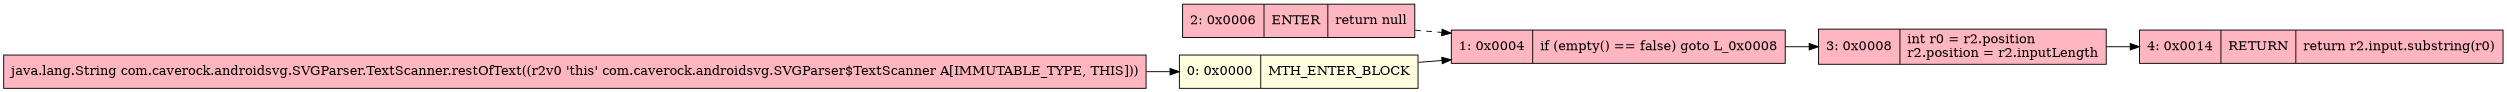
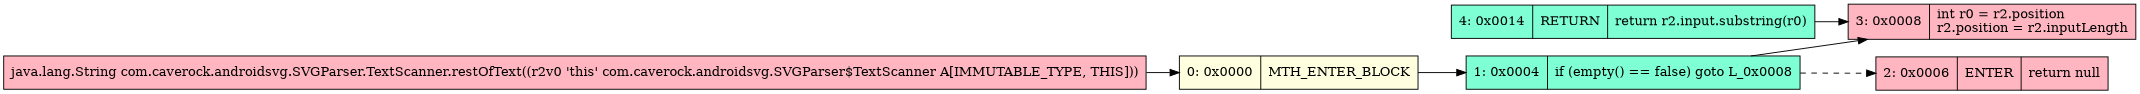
(1429, 31) -> (1833, 73)
(1618, 47) -> (1633, 73)
(2118, 47) -> (1827, 22)
(2321, 47) -> (1633, 22)
